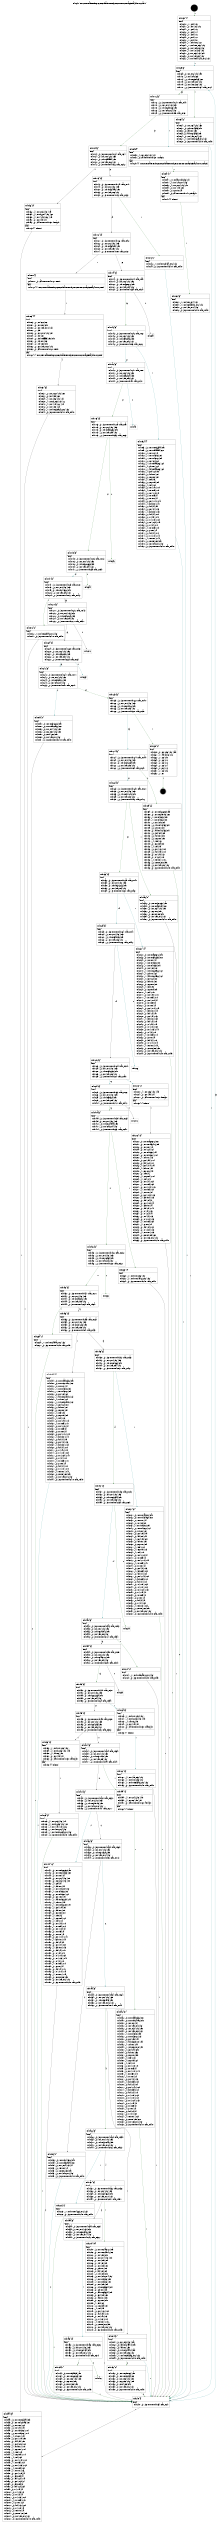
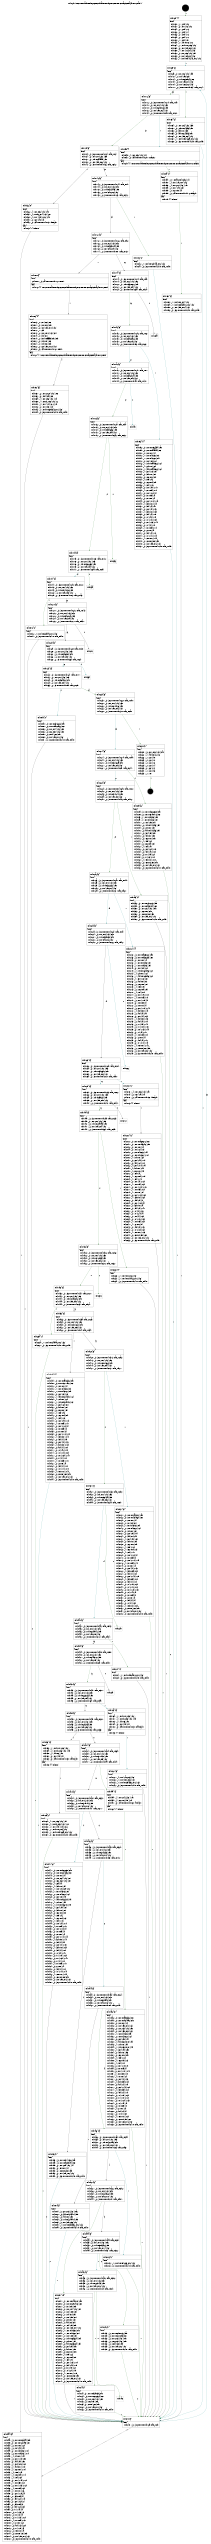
(127, 2363) -> (124, 2280)
